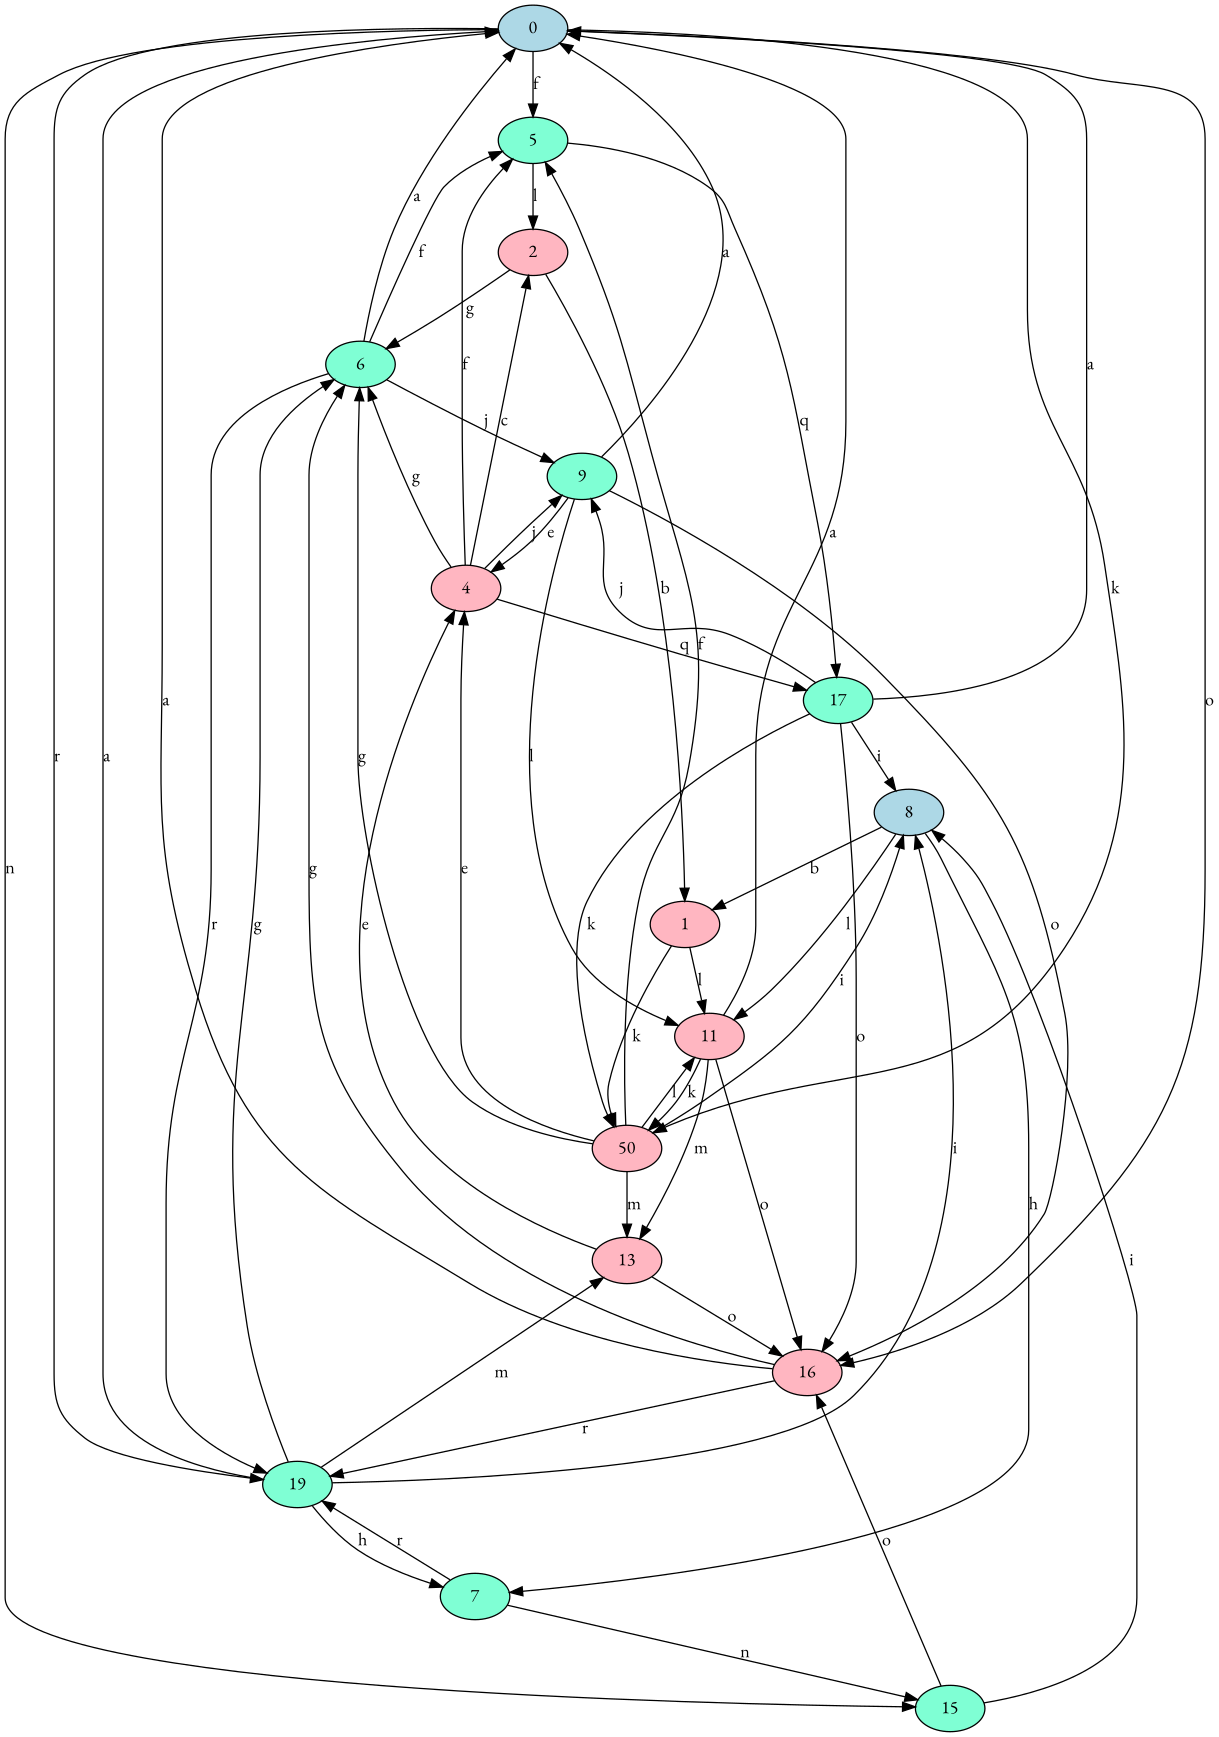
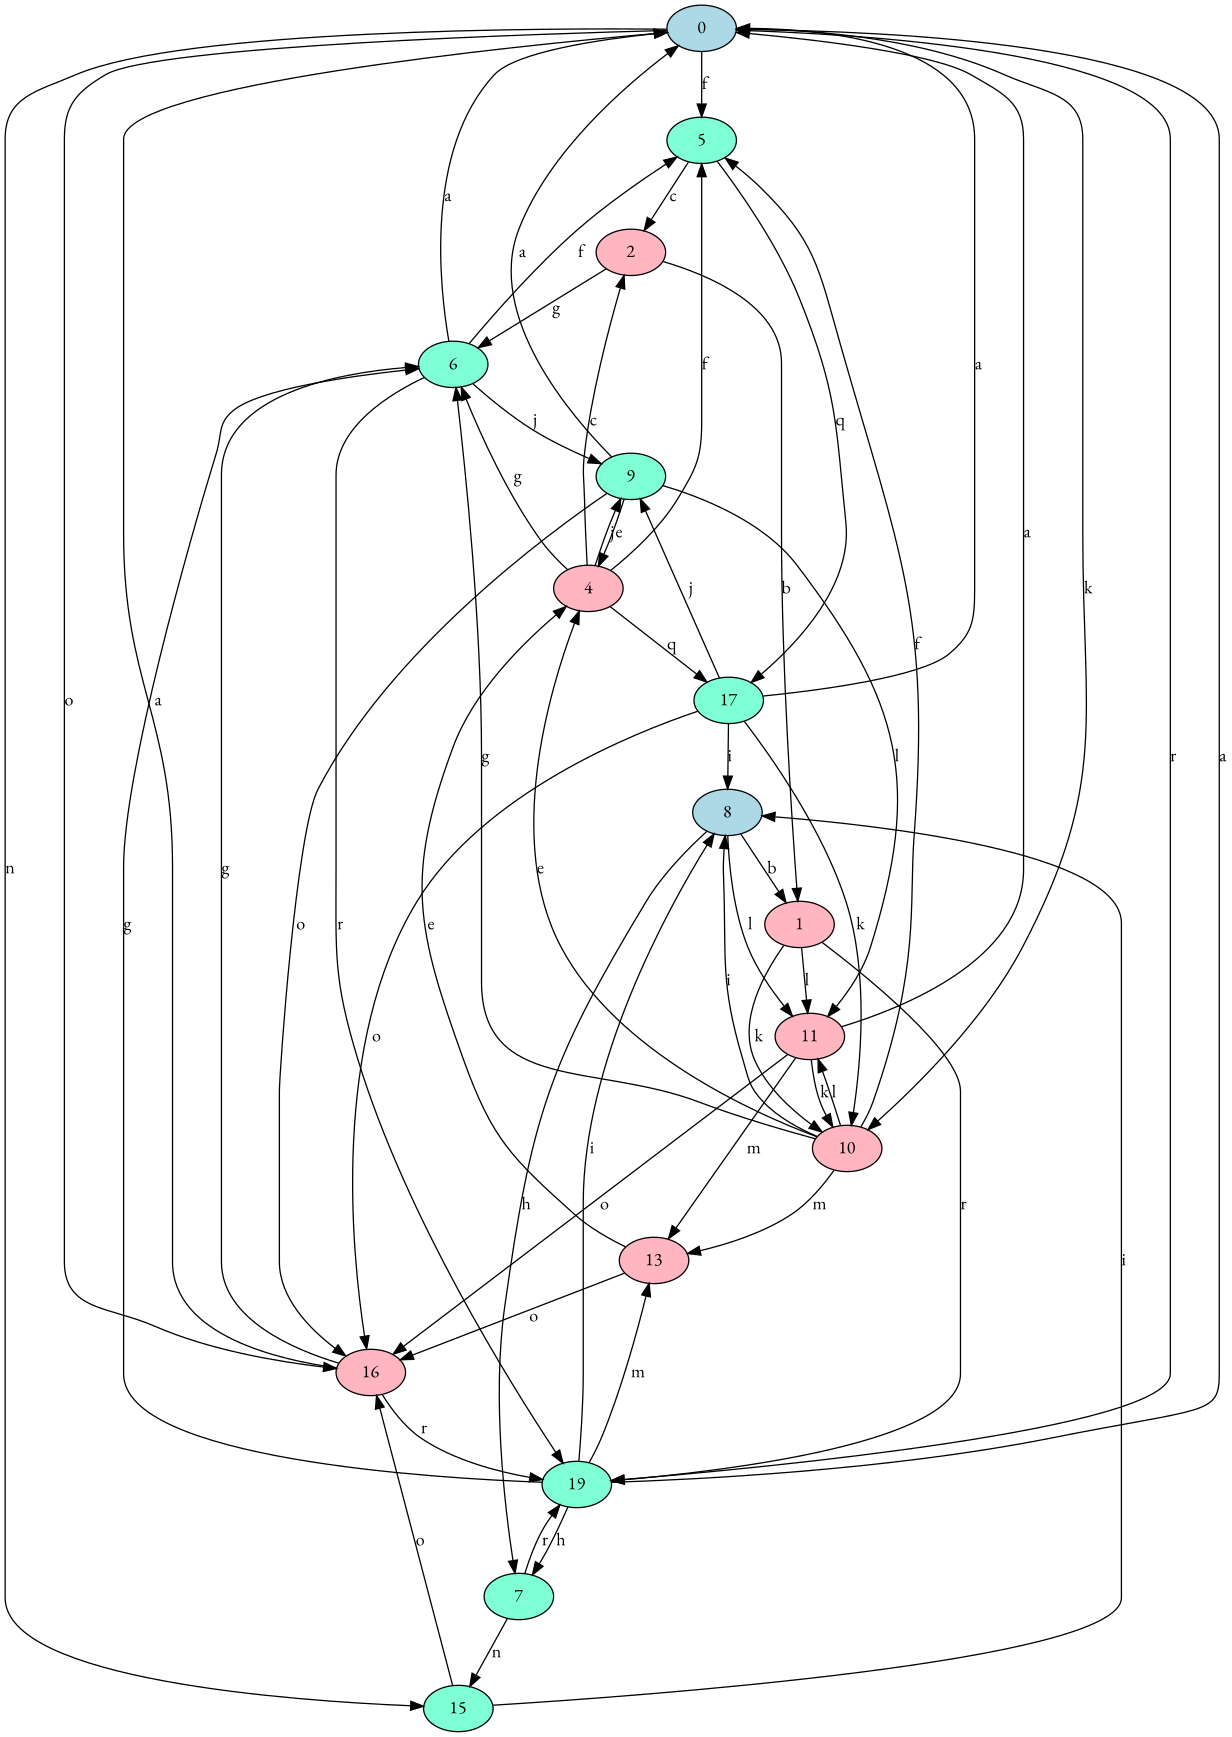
(536, 196) -> (674, 196)
(627, 1148) -> (847, 1148)
none -> (960, 1312)
